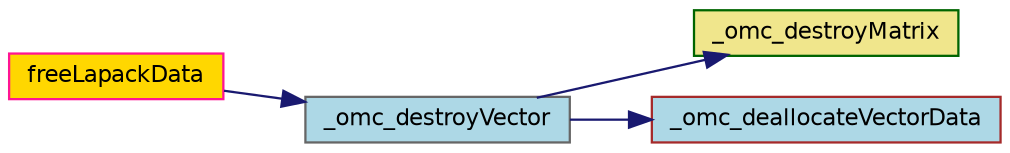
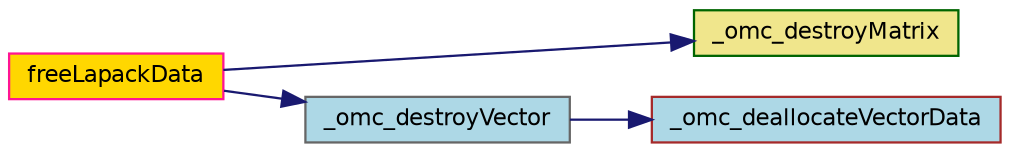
(621, 79) -> (447, 56)
